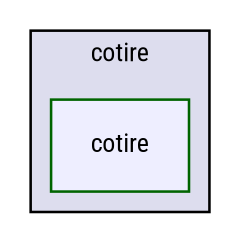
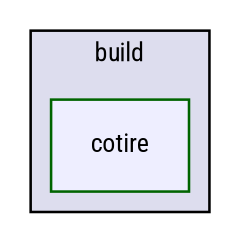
(120, 55) -> (120, 55)
